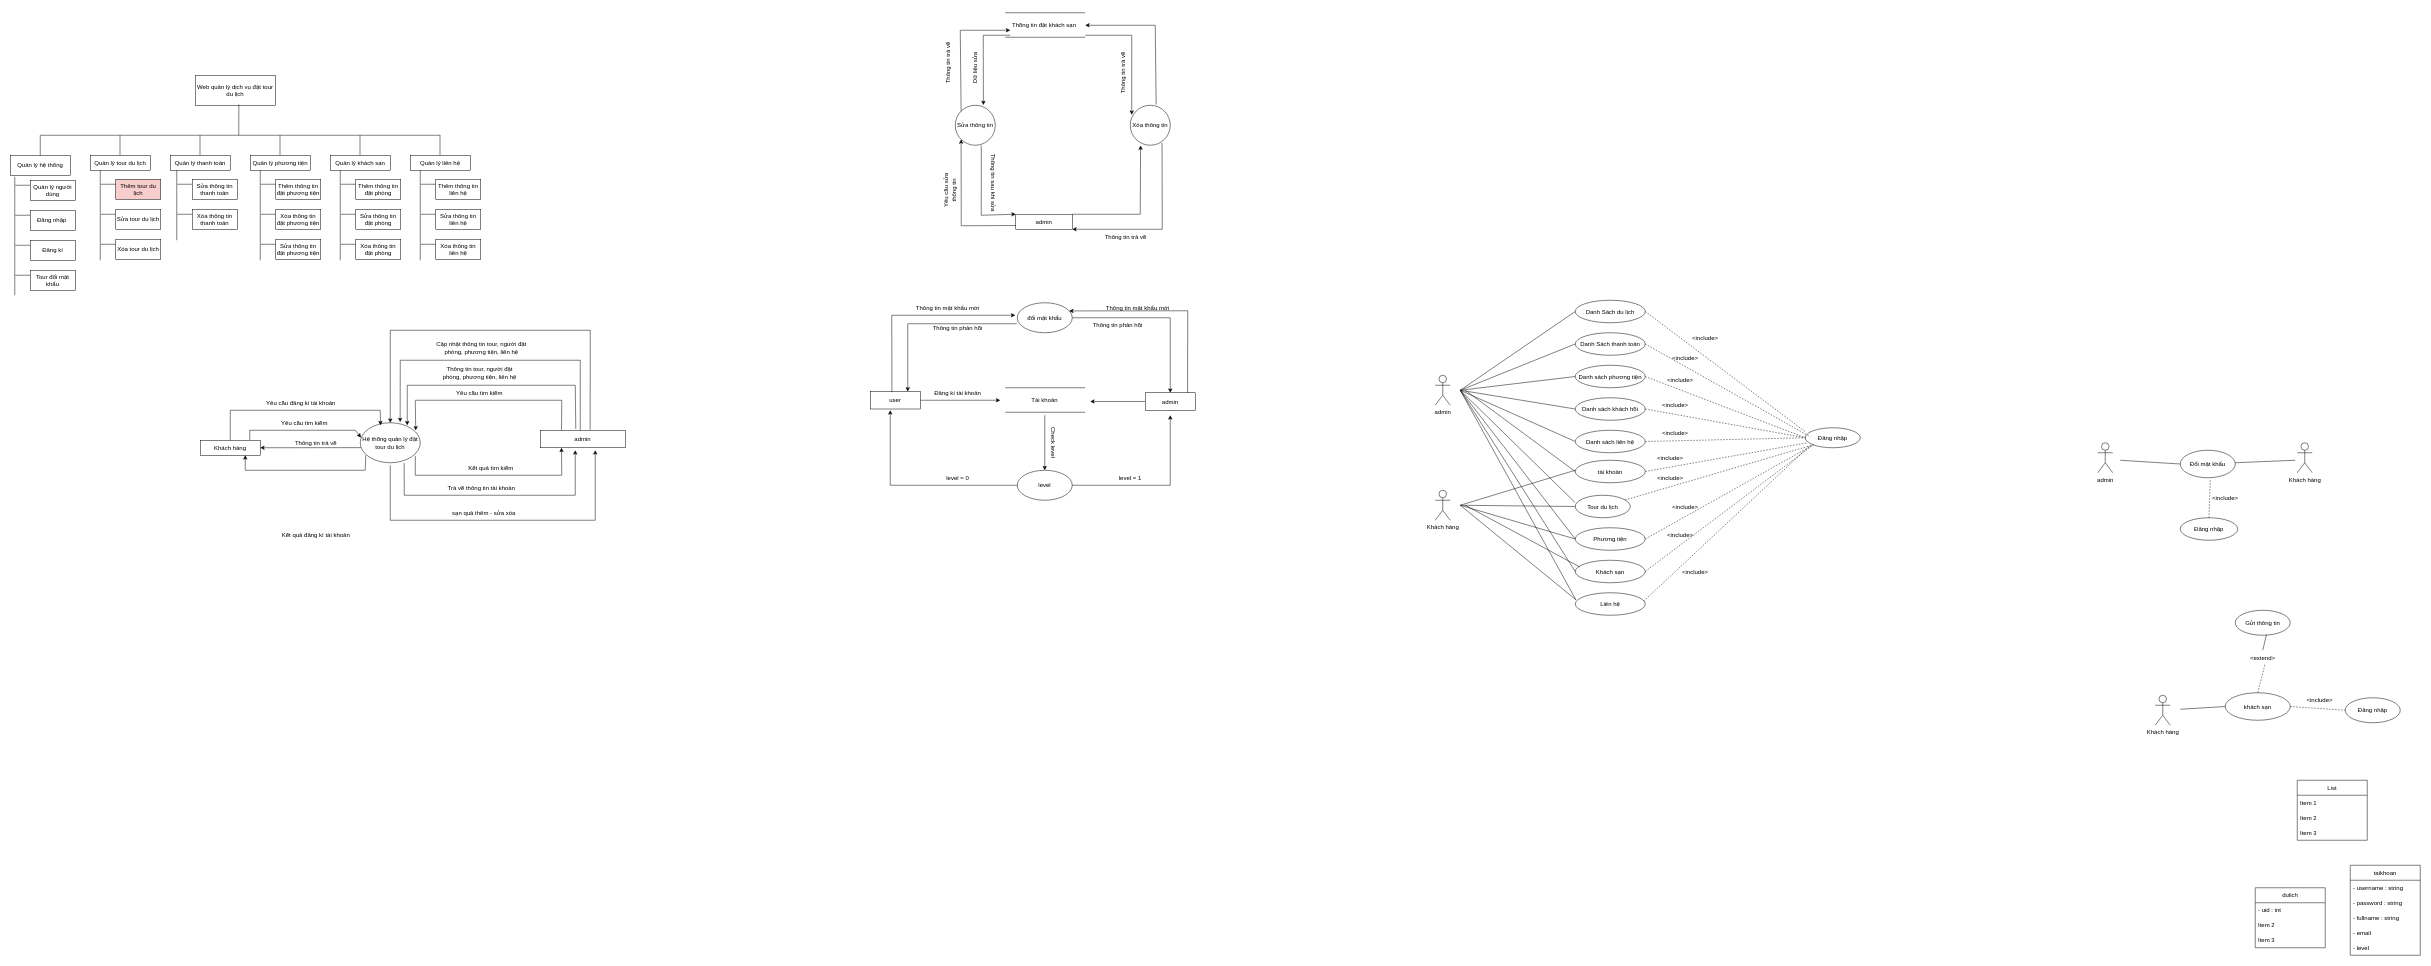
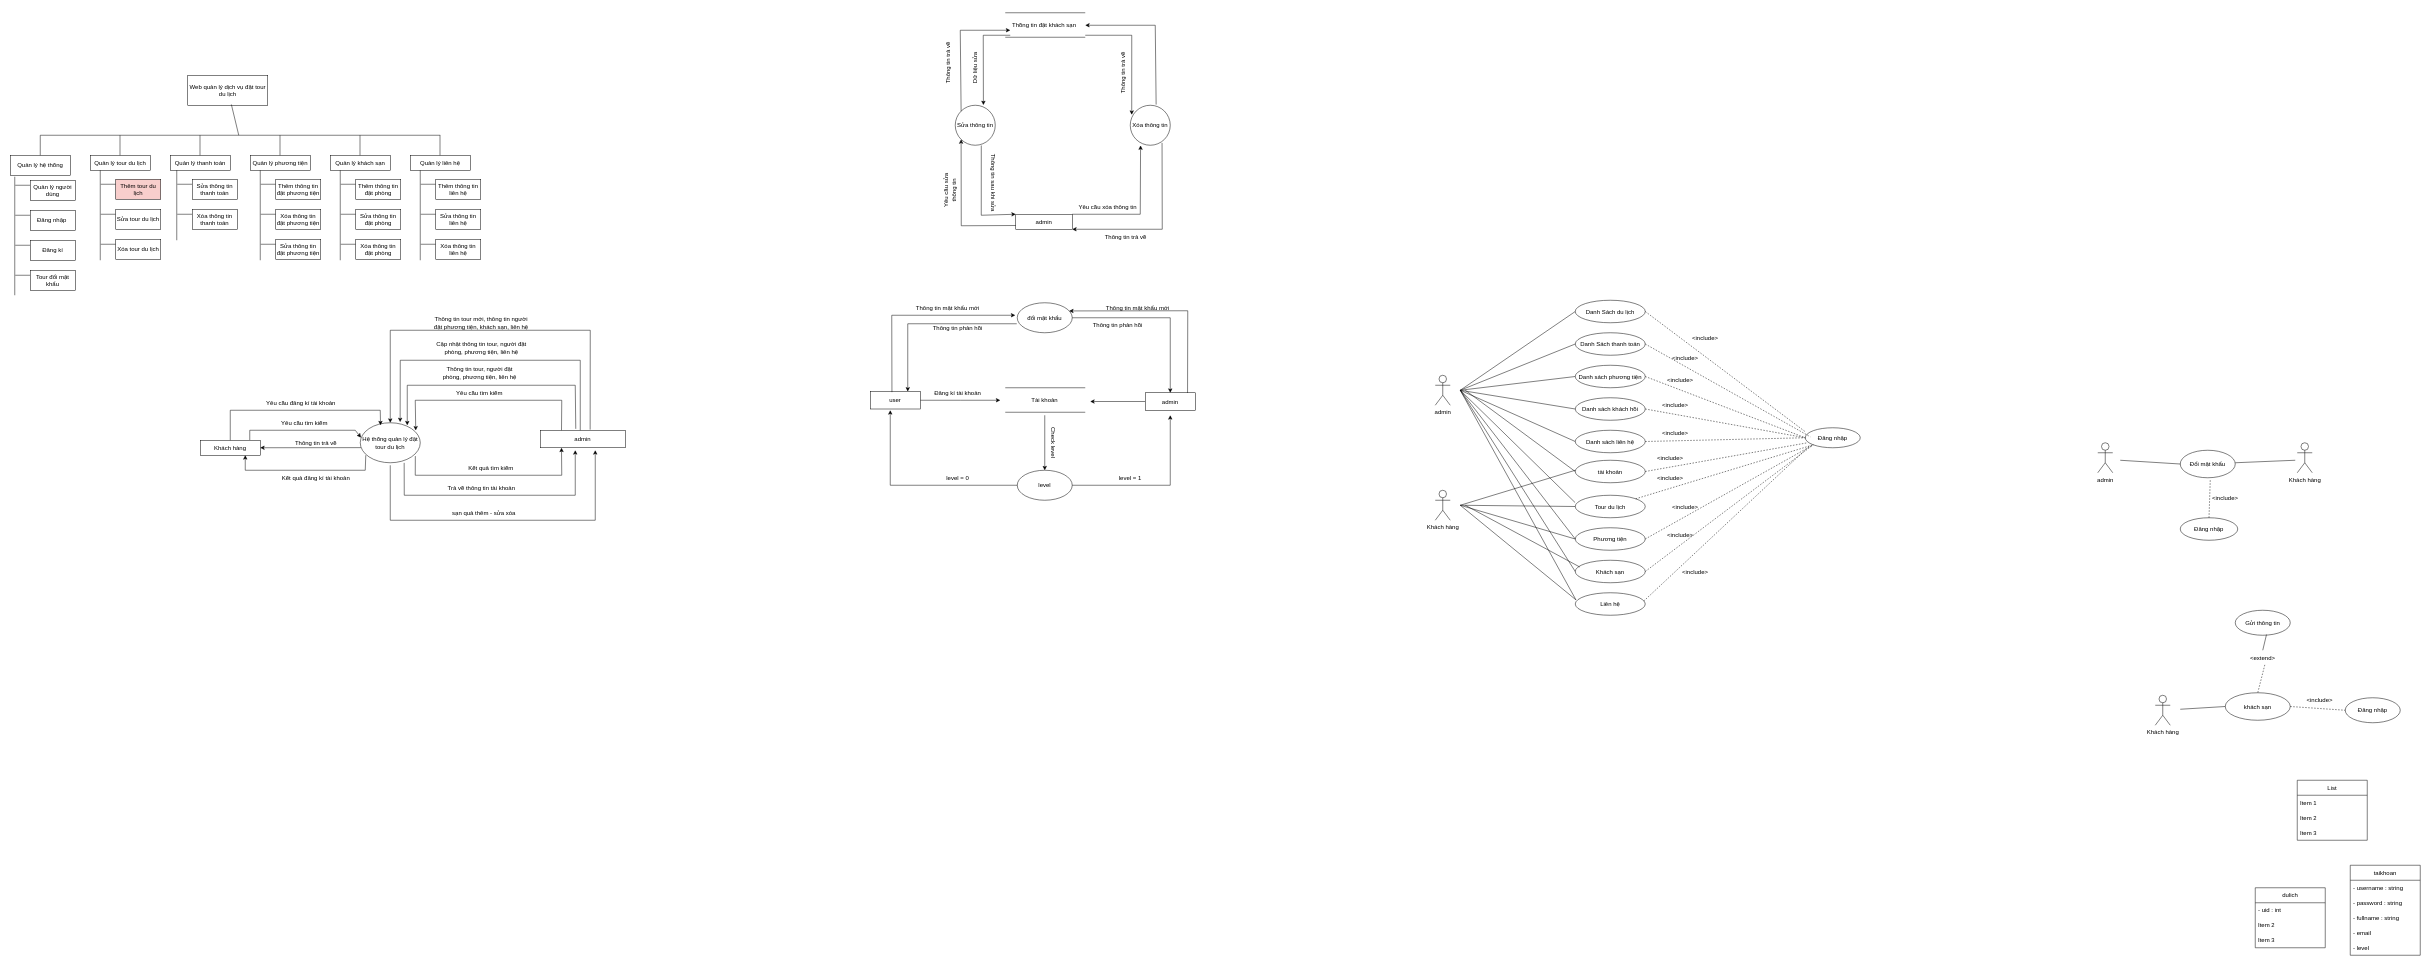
(235, 90) -> (228, 90)
none -> (1108, 207)
none -> (481, 323)
(1603, 507) -> (1610, 507)
(316, 535) -> (316, 478)
